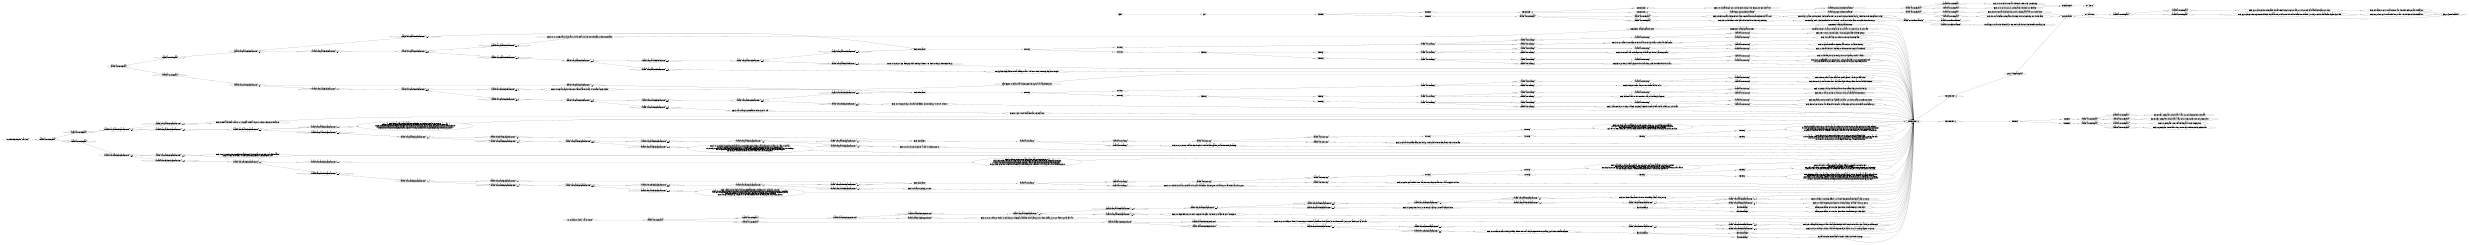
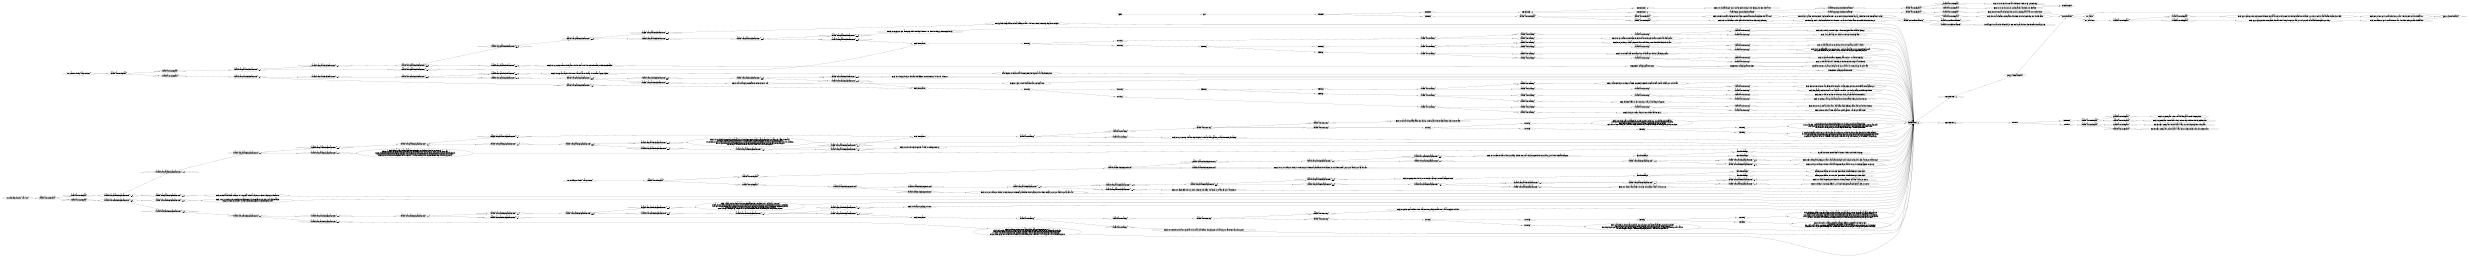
(2090, 6) -> none
none -> (2090, 16)
none -> (79, 74)
